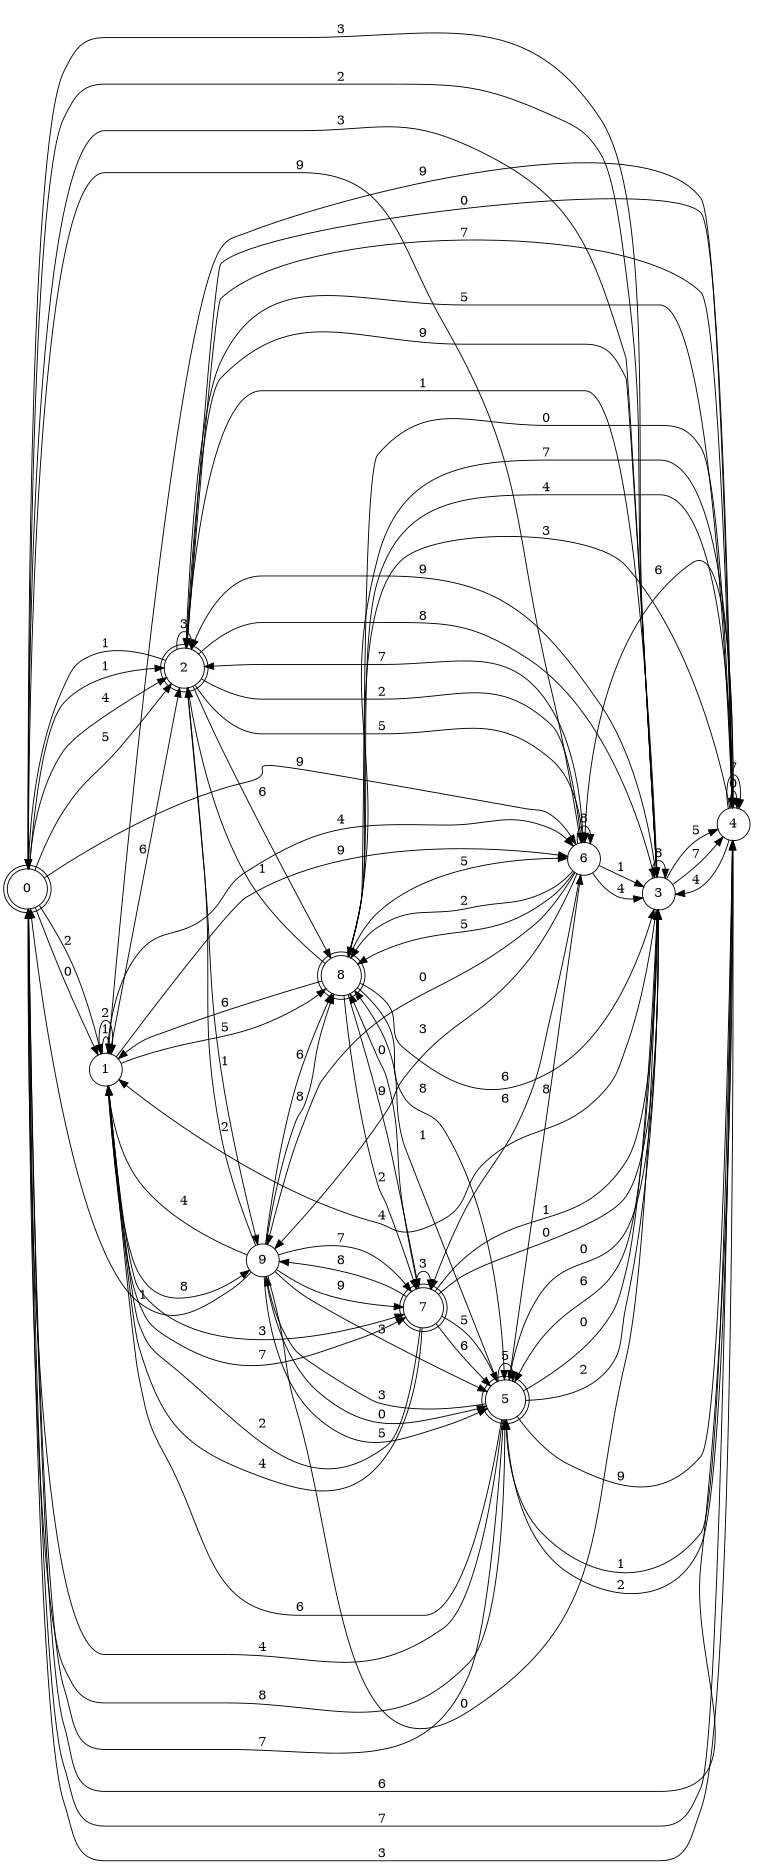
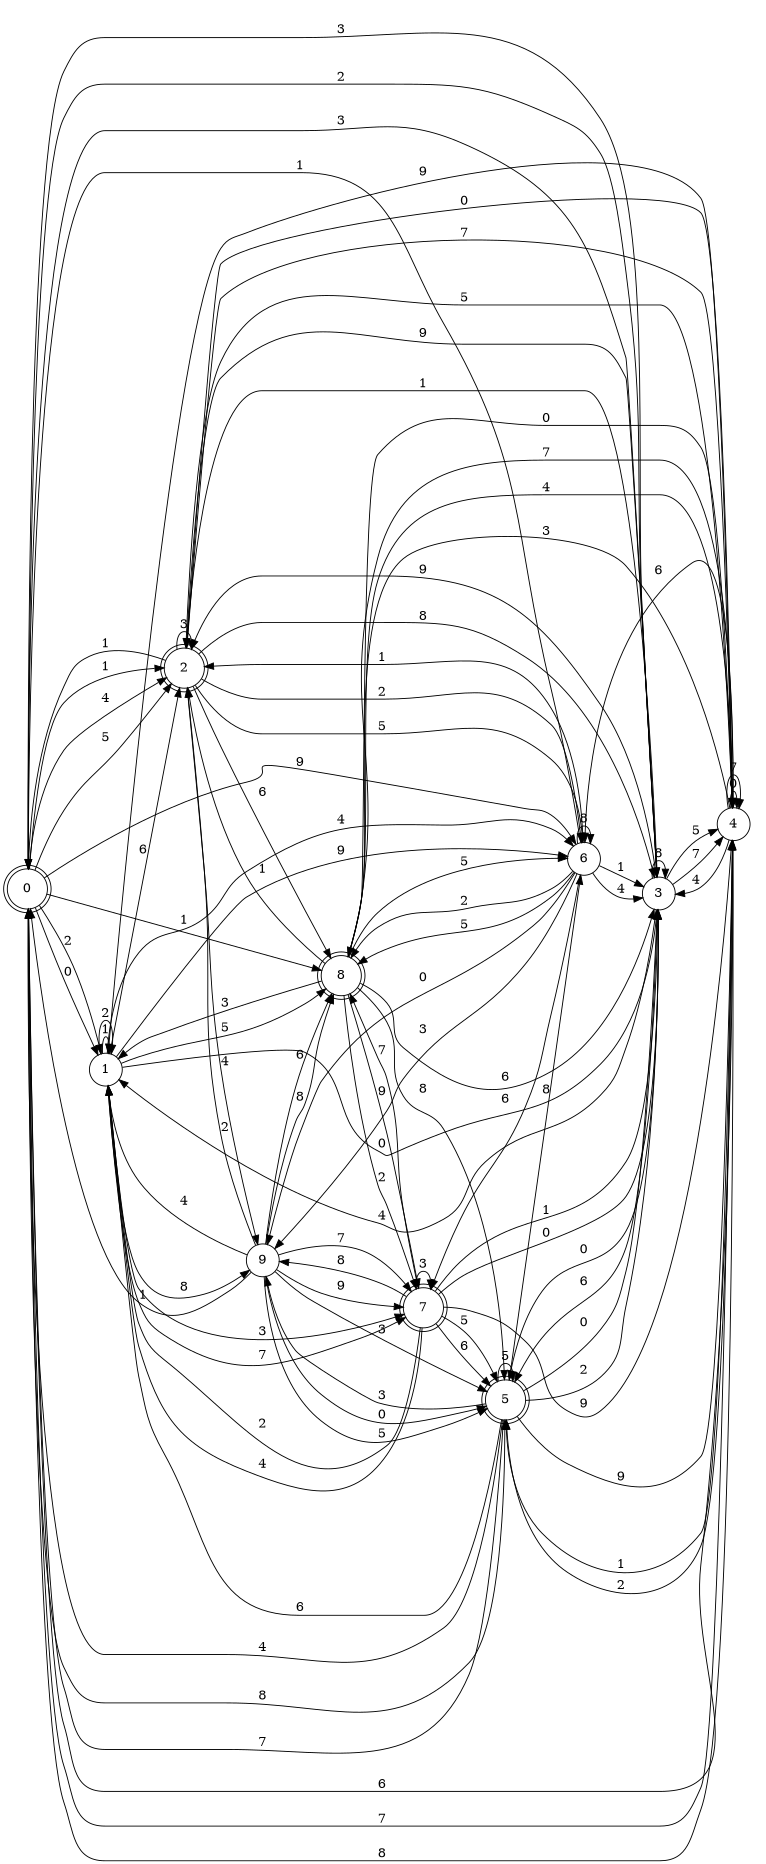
(300, 166) -> (300, 166)
(382, 658) -> (382, 658)
(225, 1003) -> (225, 1003)
(382, 1051) -> (382, 1051)
(225, 1062) -> (225, 1062)
(422, 1191) -> (166, 927)
none -> (676, 1242)
(570, 1605) -> (420, 1142)
(382, 1854) -> (382, 1854)
